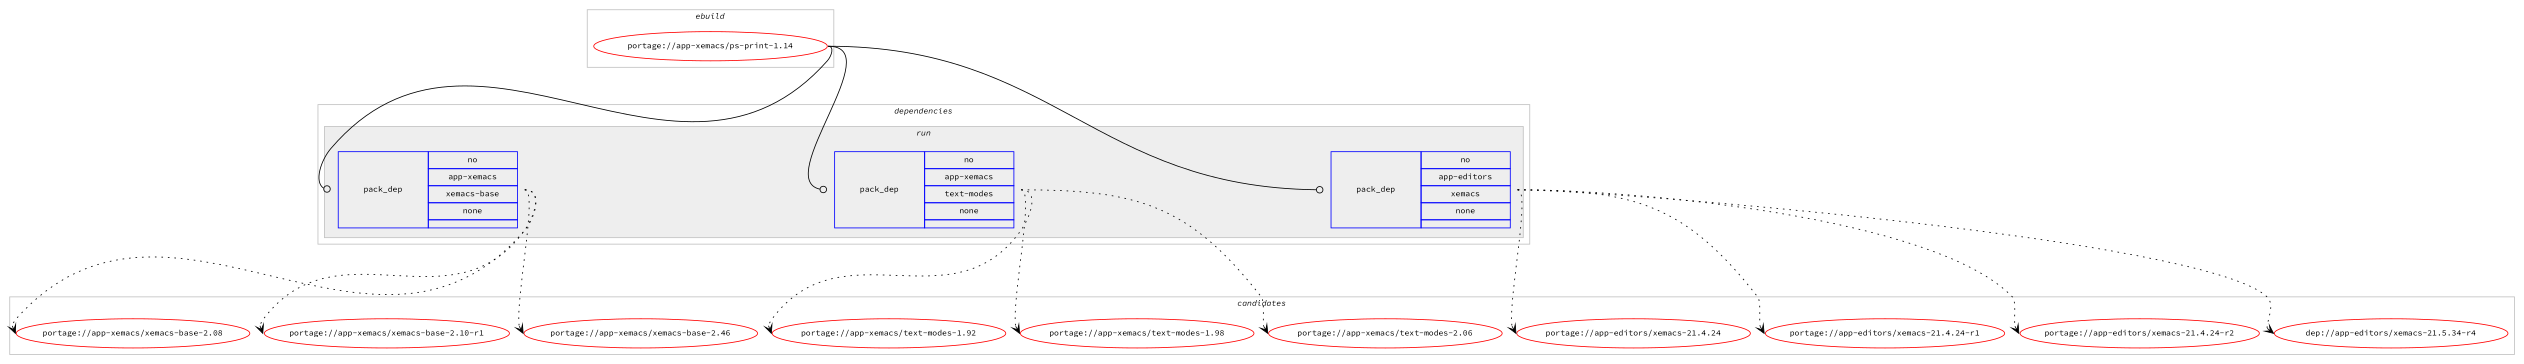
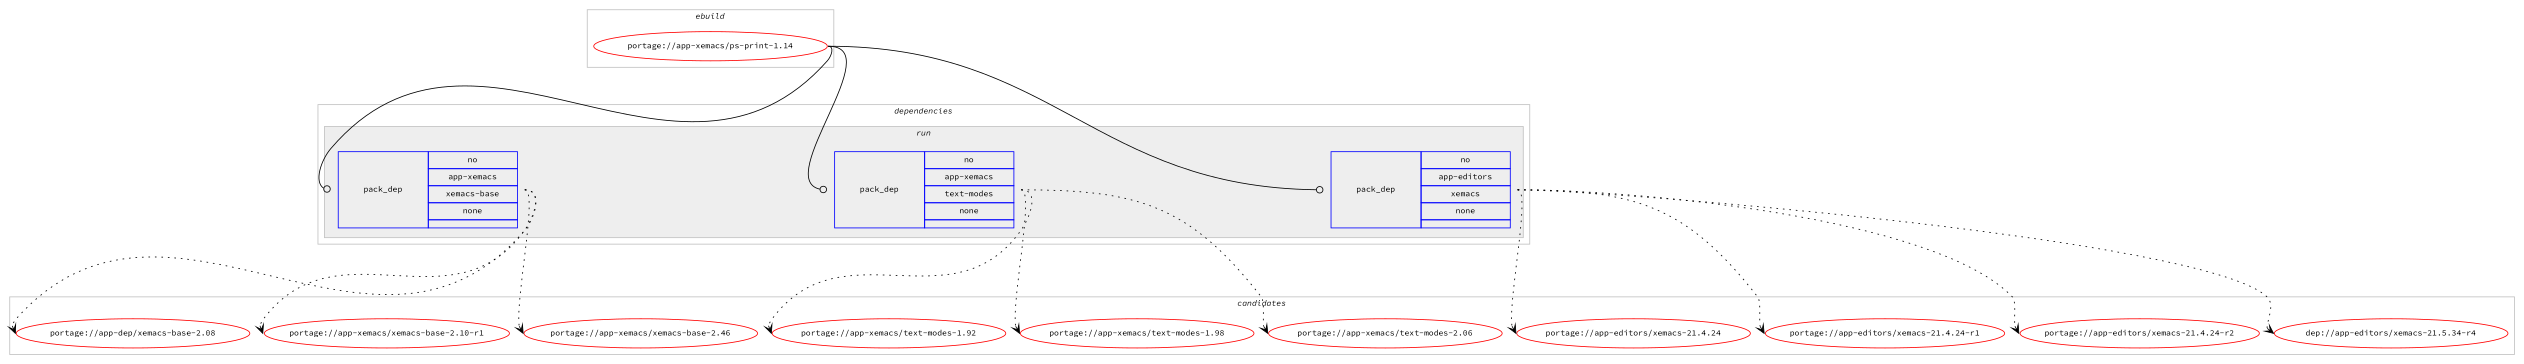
(133, 333) -> (133, 333)
